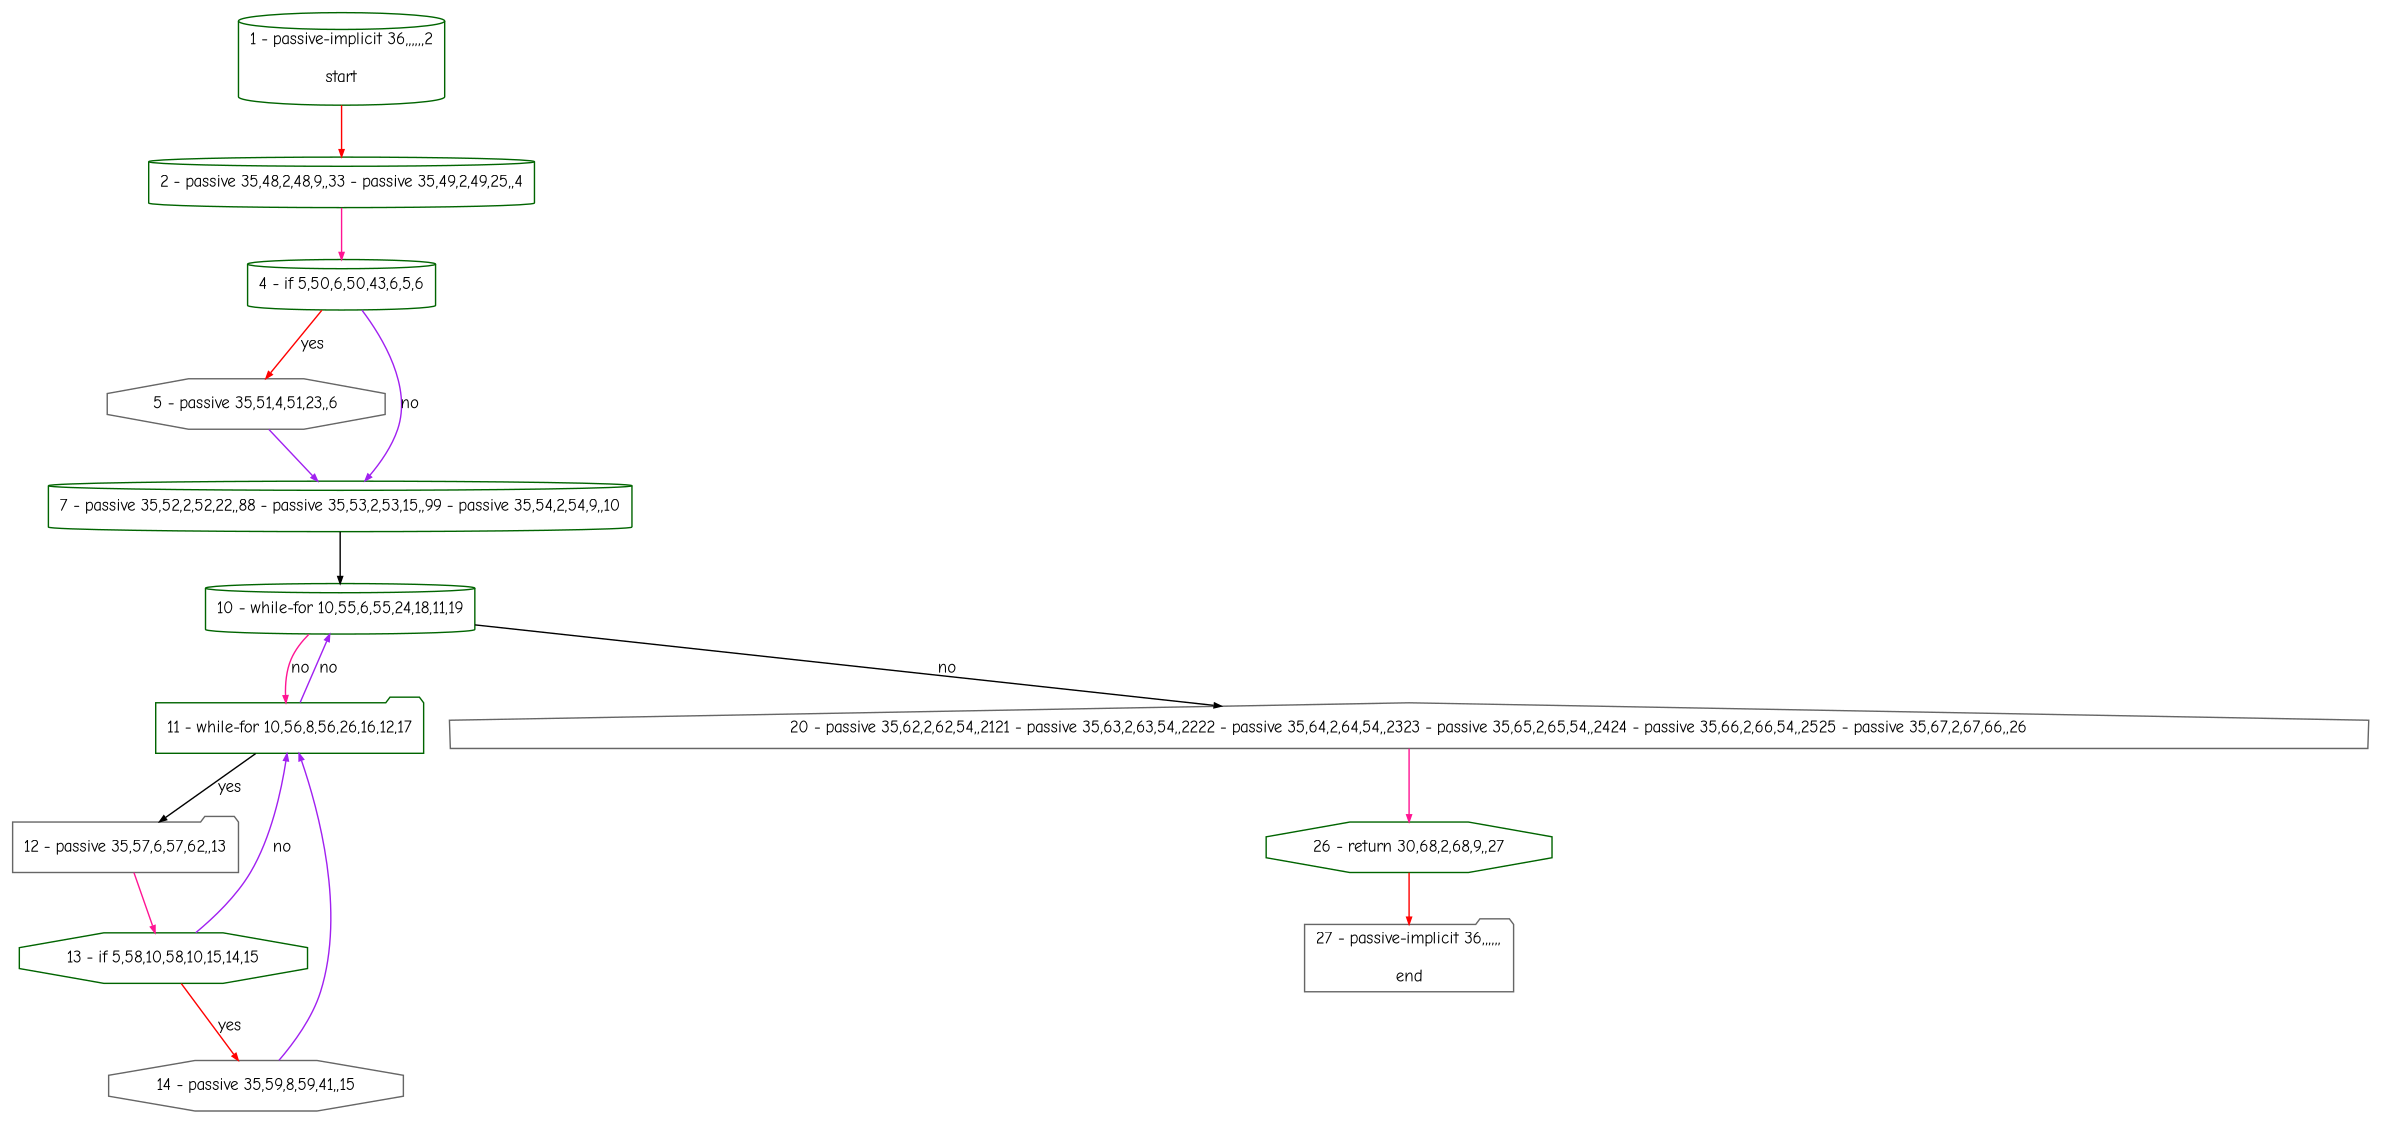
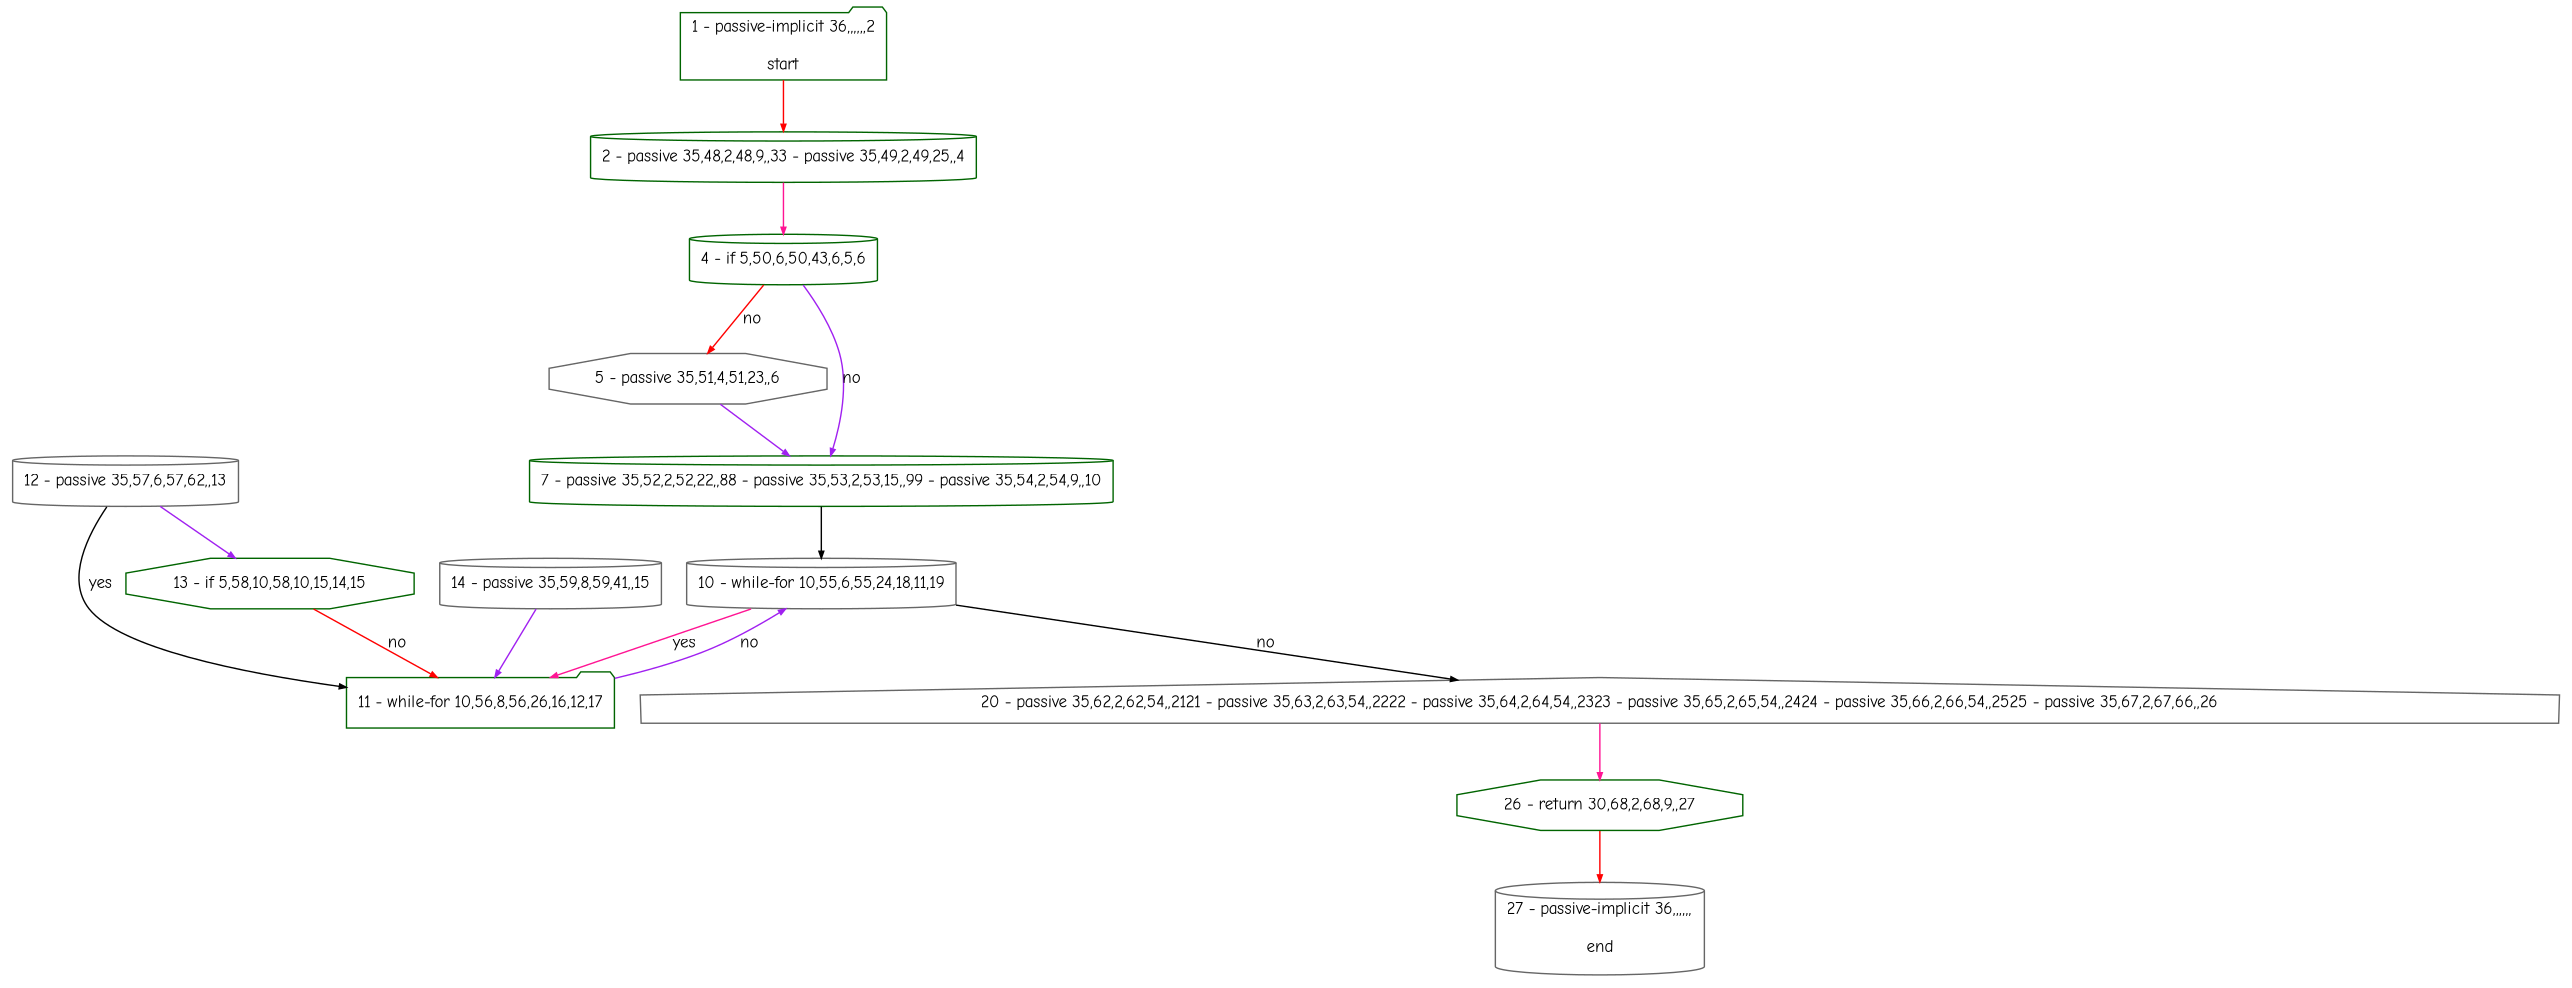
(342, 59) -> (783, 46)
(313, 344) -> (752, 319)
(340, 609) -> (821, 584)
(300, 668) -> (685, 643)
(211, 786) -> (156, 647)
(126, 847) -> (126, 481)
(259, 856) -> (372, 641)
(143, 899) -> (195, 530)
(1409, 958) -> (1600, 929)
(208, 1019) -> none
(256, 1086) -> (551, 584)
